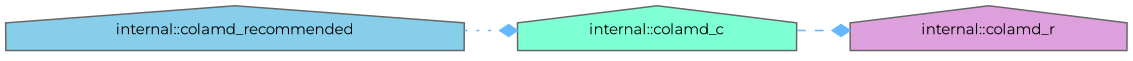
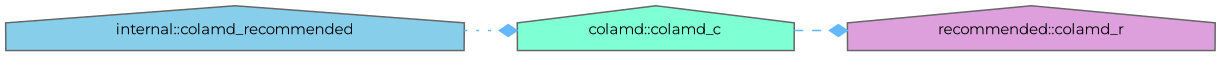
(657, 31) -> (656, 31)
(989, 31) -> (1031, 31)
